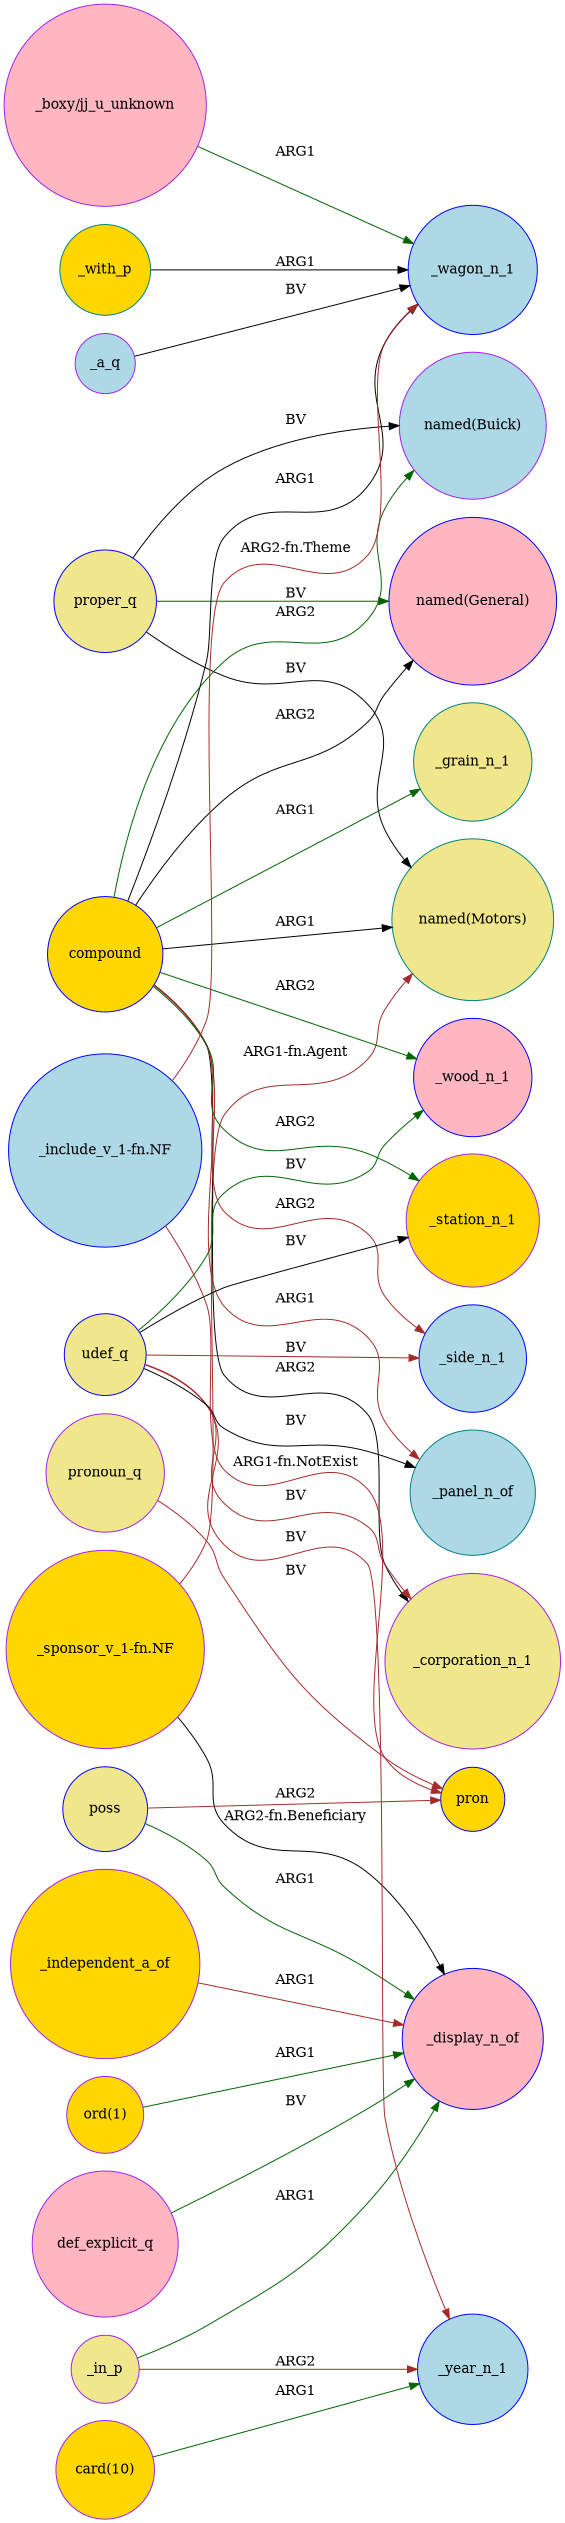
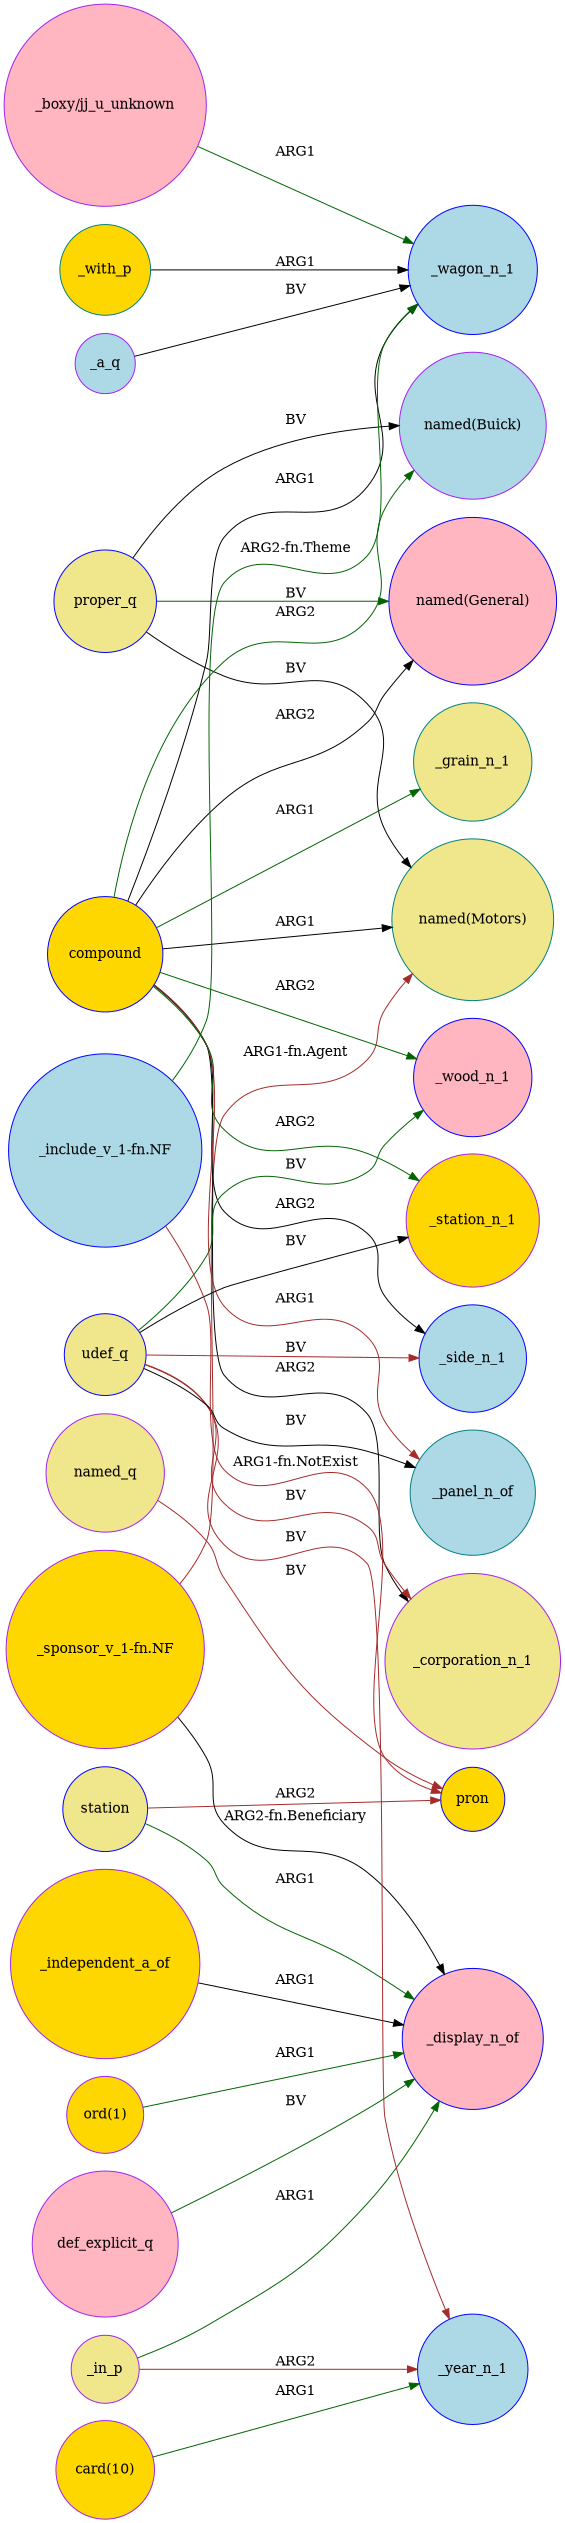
(223, 585) -> (223, 585)
(230, 1216) -> (230, 1216)
(105, 1473) -> (105, 1473)
(105, 1809) -> (105, 1809)
(296, 2003) -> (296, 2003)
